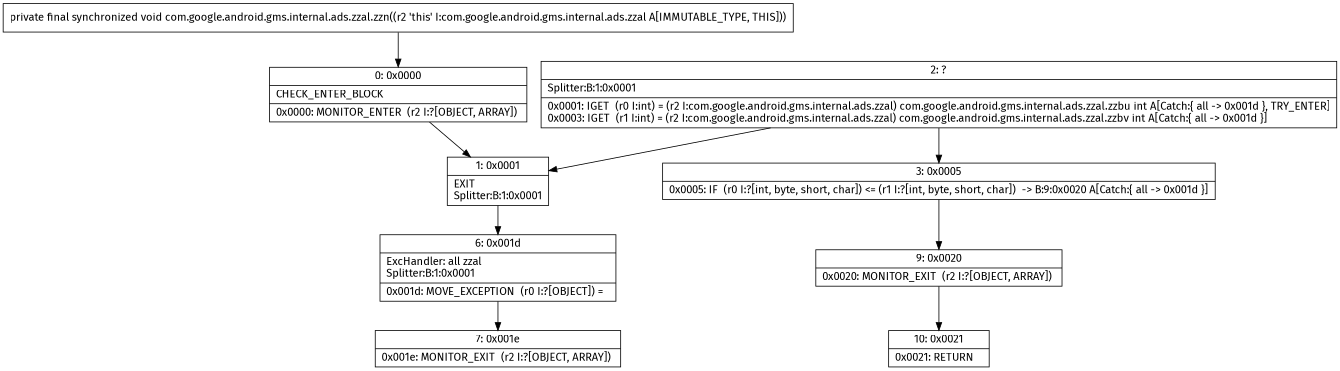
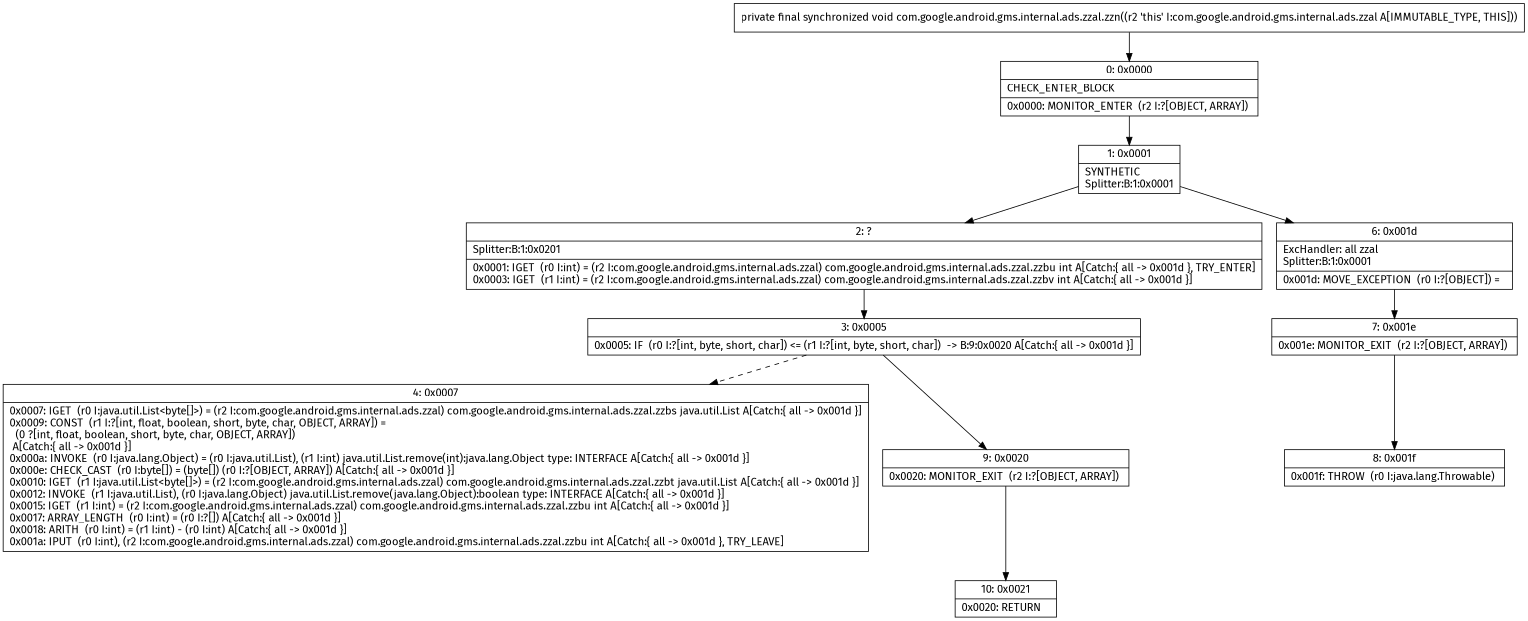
(592, 88) -> (517, 250)
(664, 149) -> (1026, 203)
(465, 184) -> (1113, 172)
(939, 357) -> (1006, 608)
none -> (436, 468)
none -> (1395, 468)
